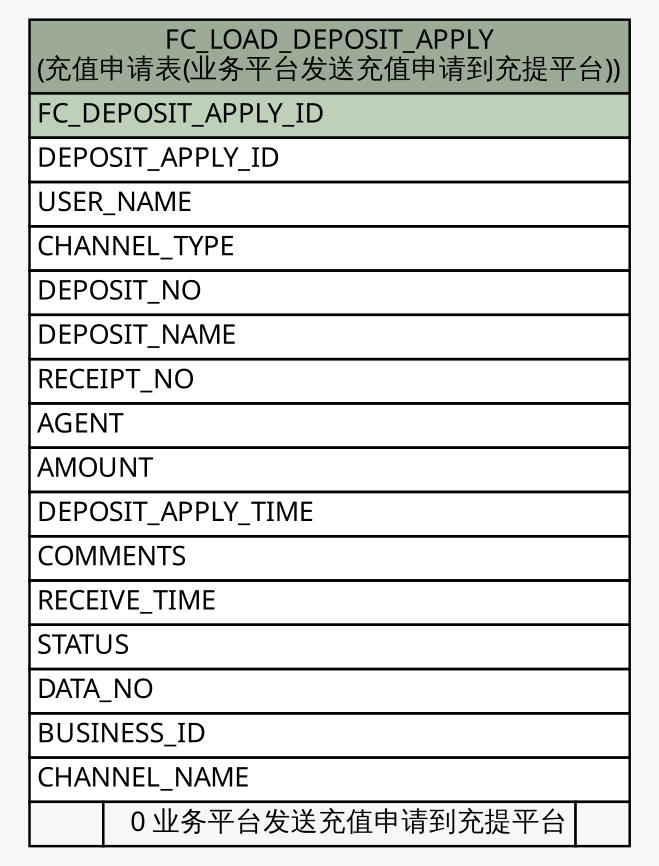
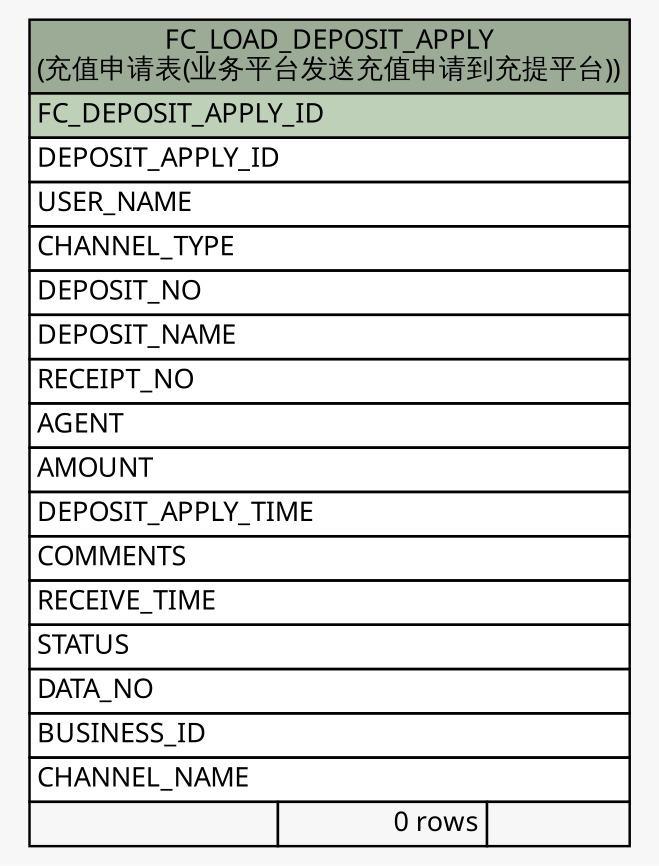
(349, 823) -> (437, 823)
